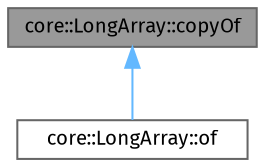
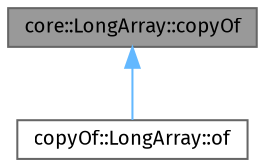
(132, 140) -> (132, 140)
